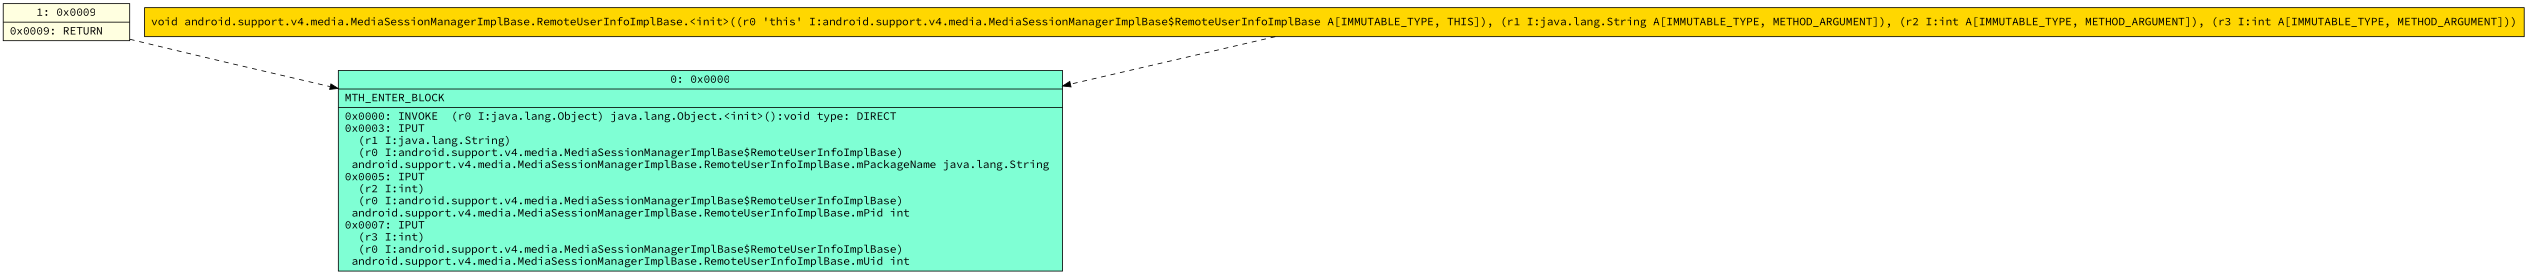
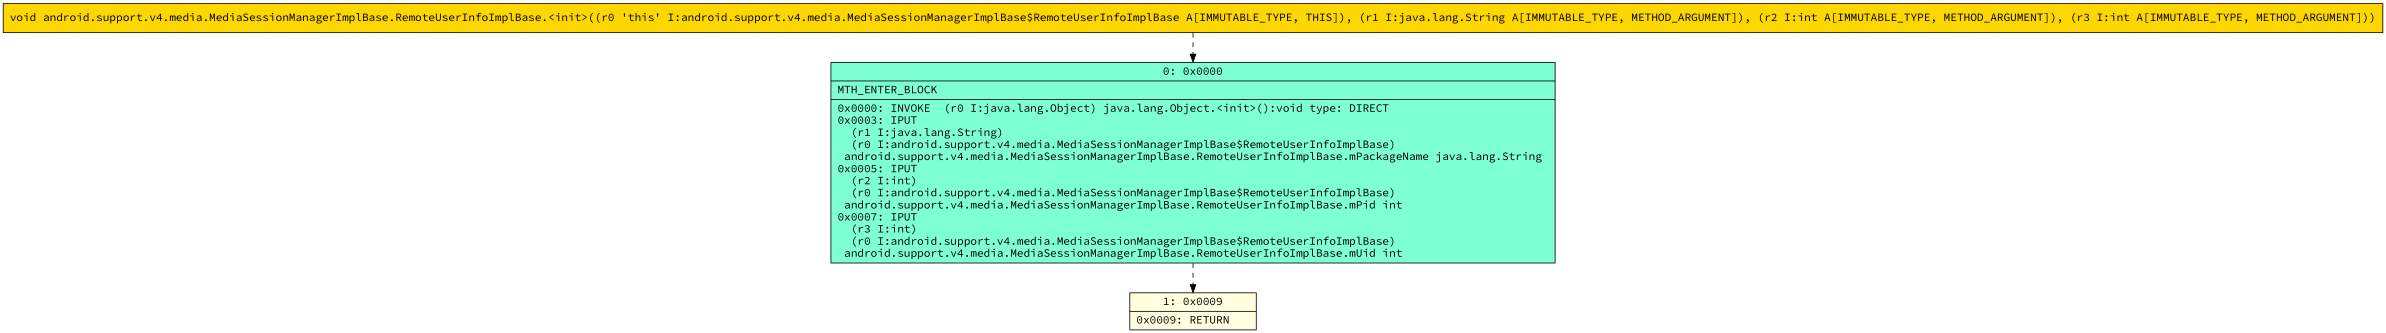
(230, 63) -> (1193, 274)
